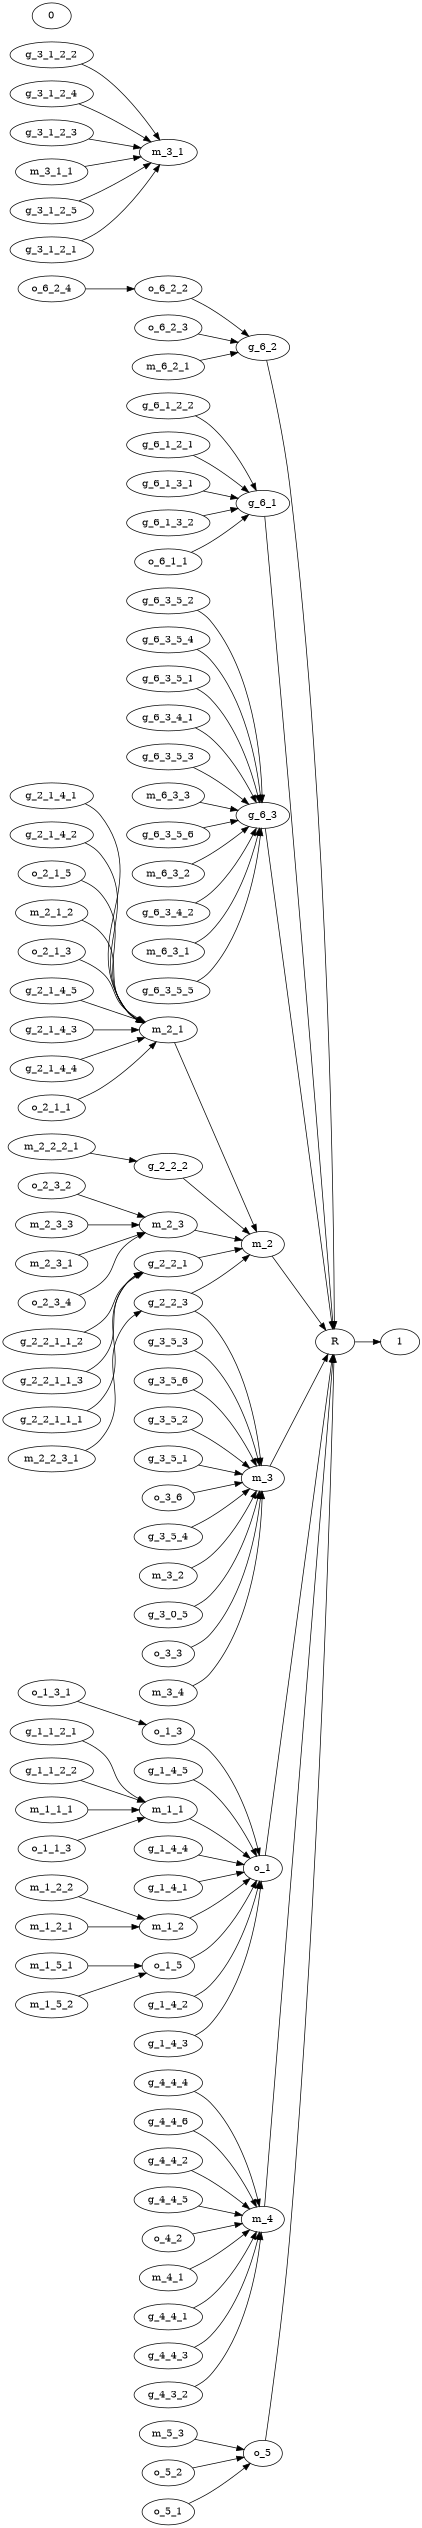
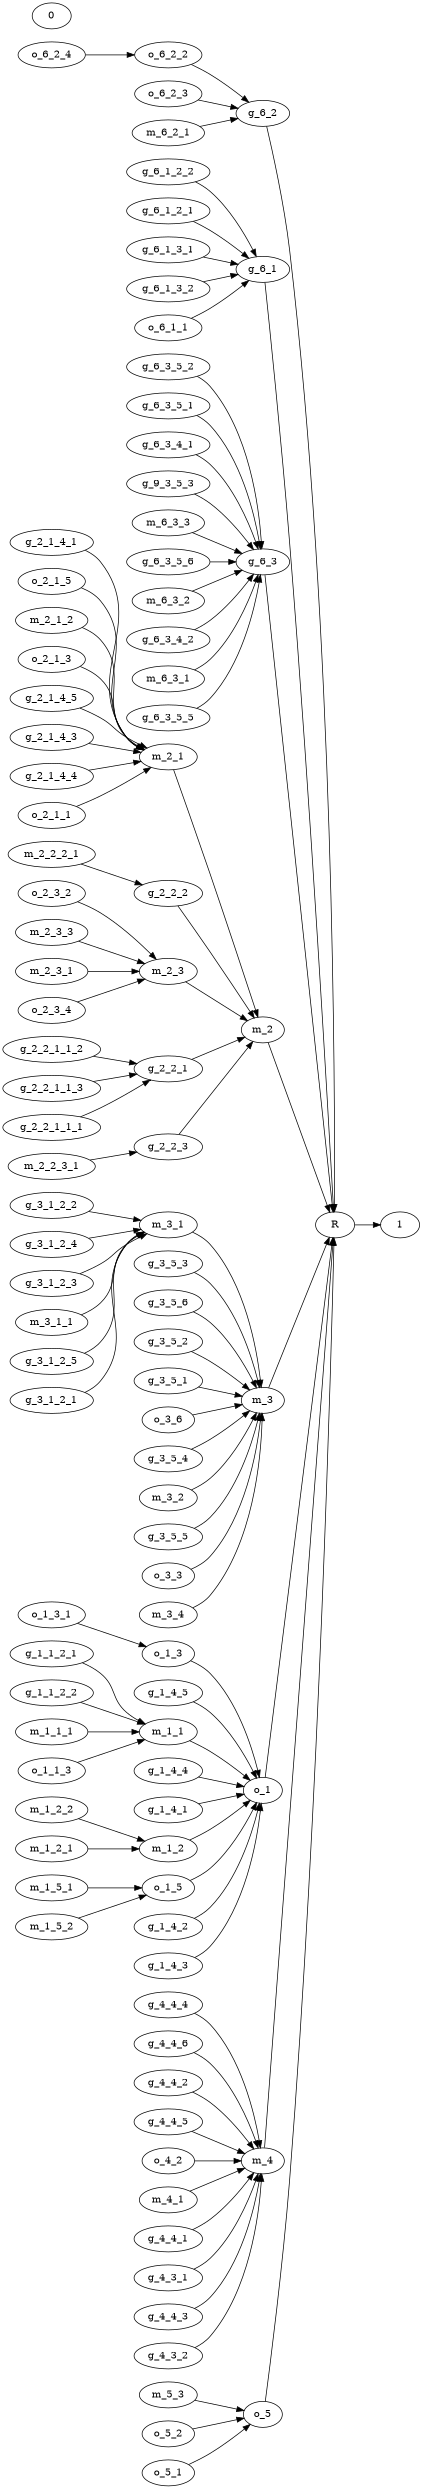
(168, 640) -> none
(168, 757) -> (168, 484)
(52, 835) -> none
(242, 1378) -> (241, 1298)
(168, 1615) -> (168, 1537)
none -> (168, 2278)
